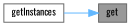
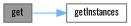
(76, 13) -> (44, 13)
